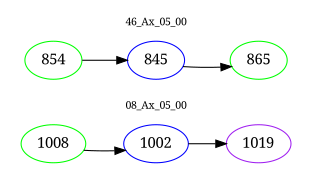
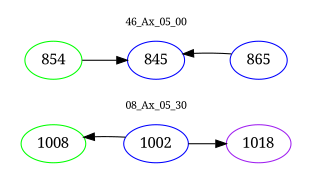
(259, 60) -> (259, 60)
(202, 67) -> (213, 53)
(156, 106) -> (156, 106)
(259, 144) -> (259, 144)
(99, 151) -> (110, 137)
